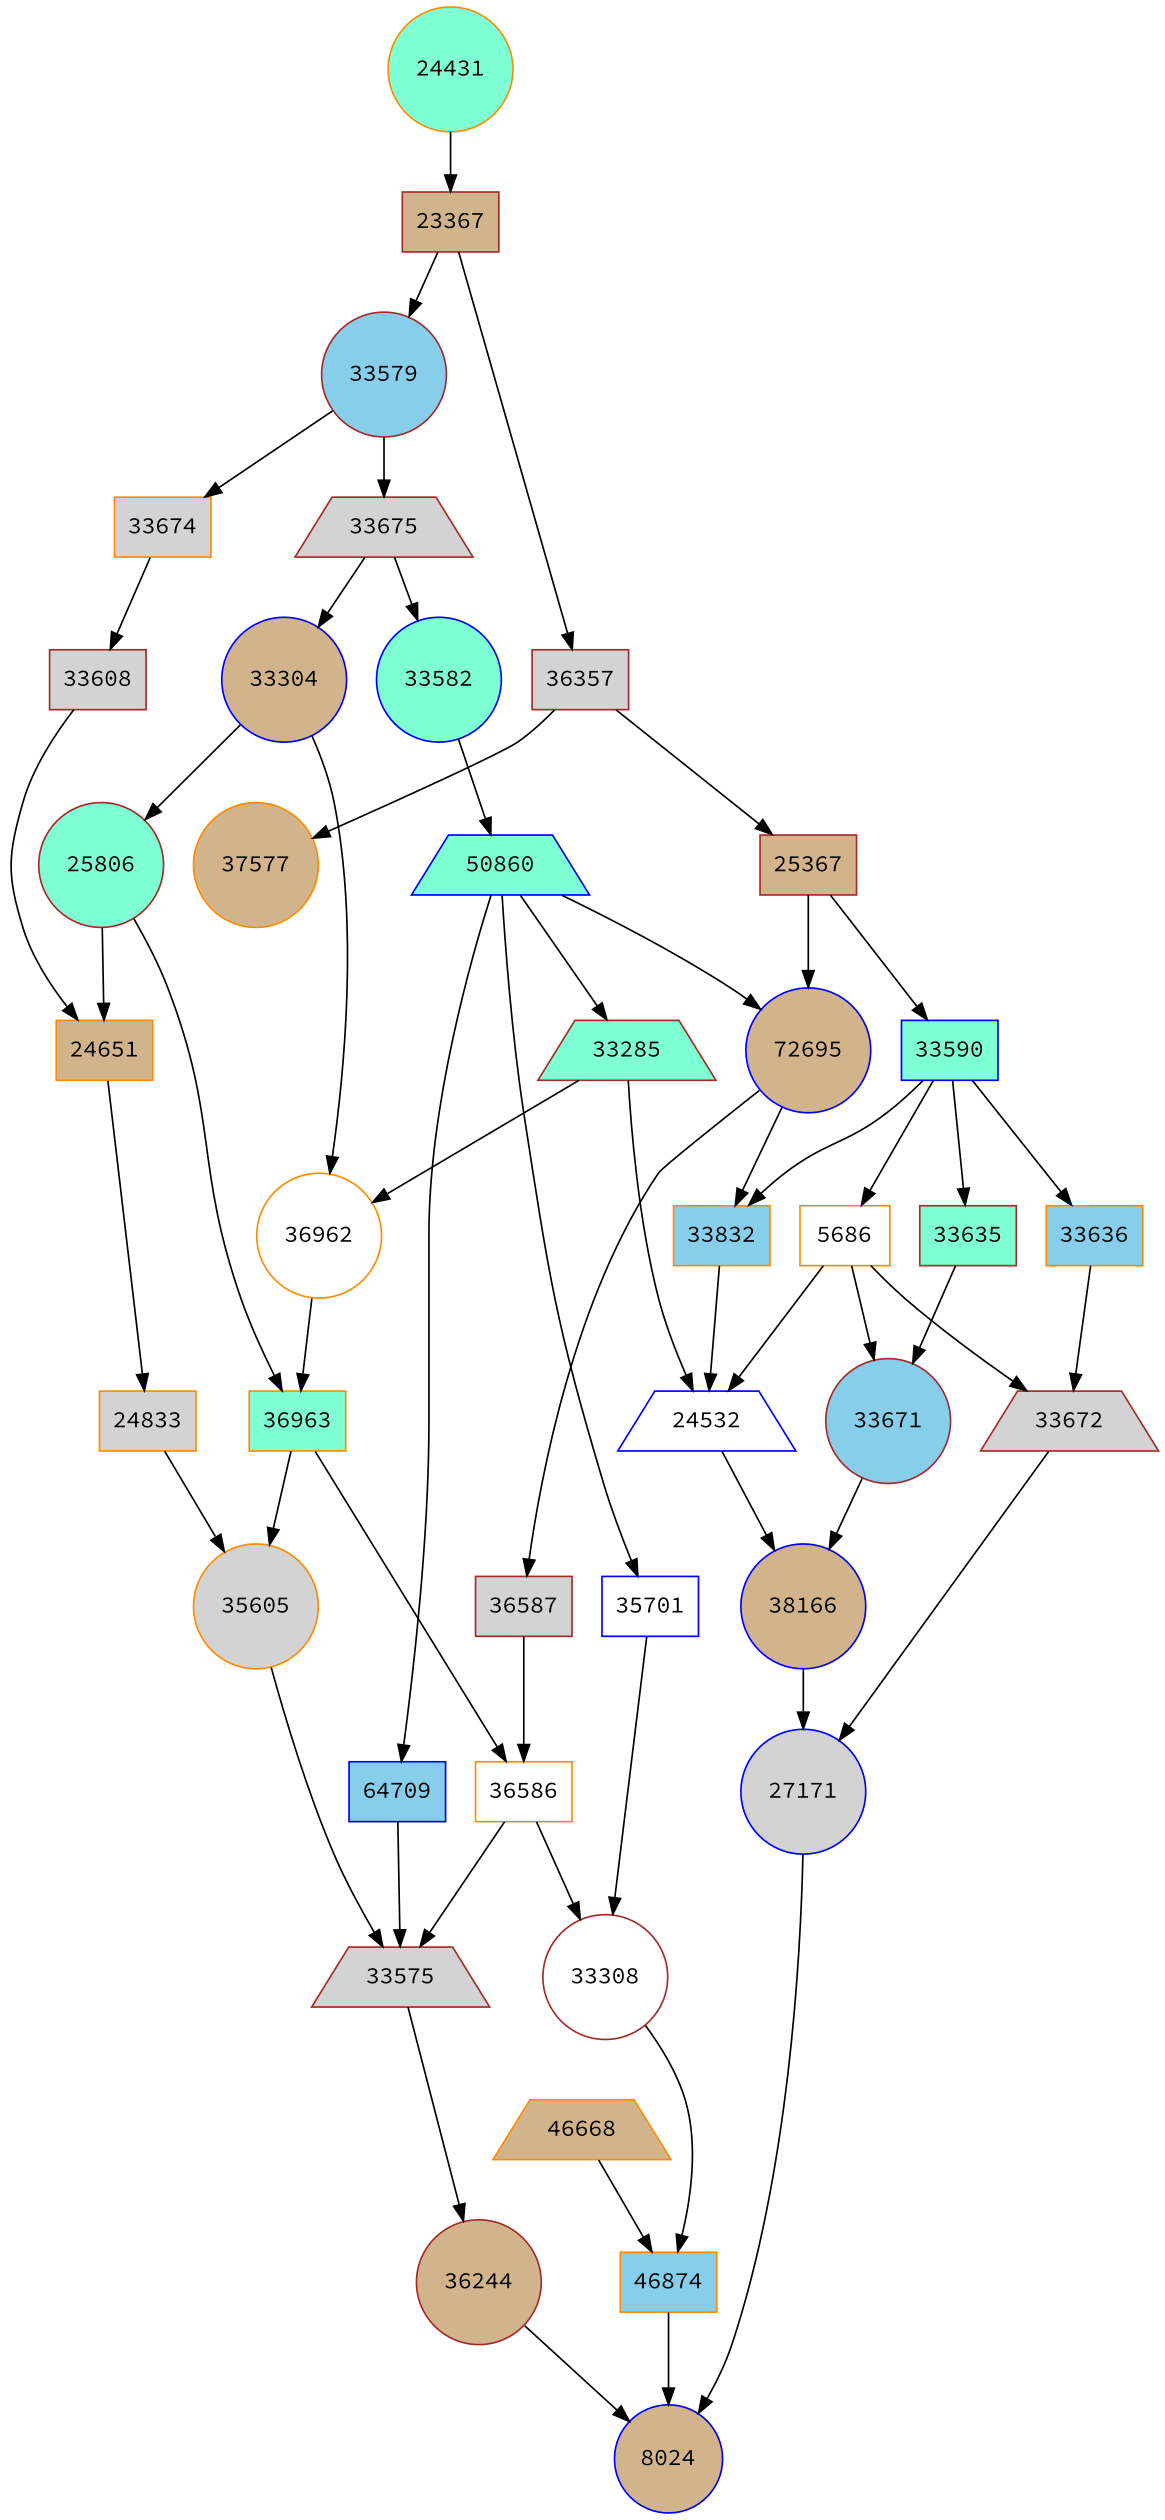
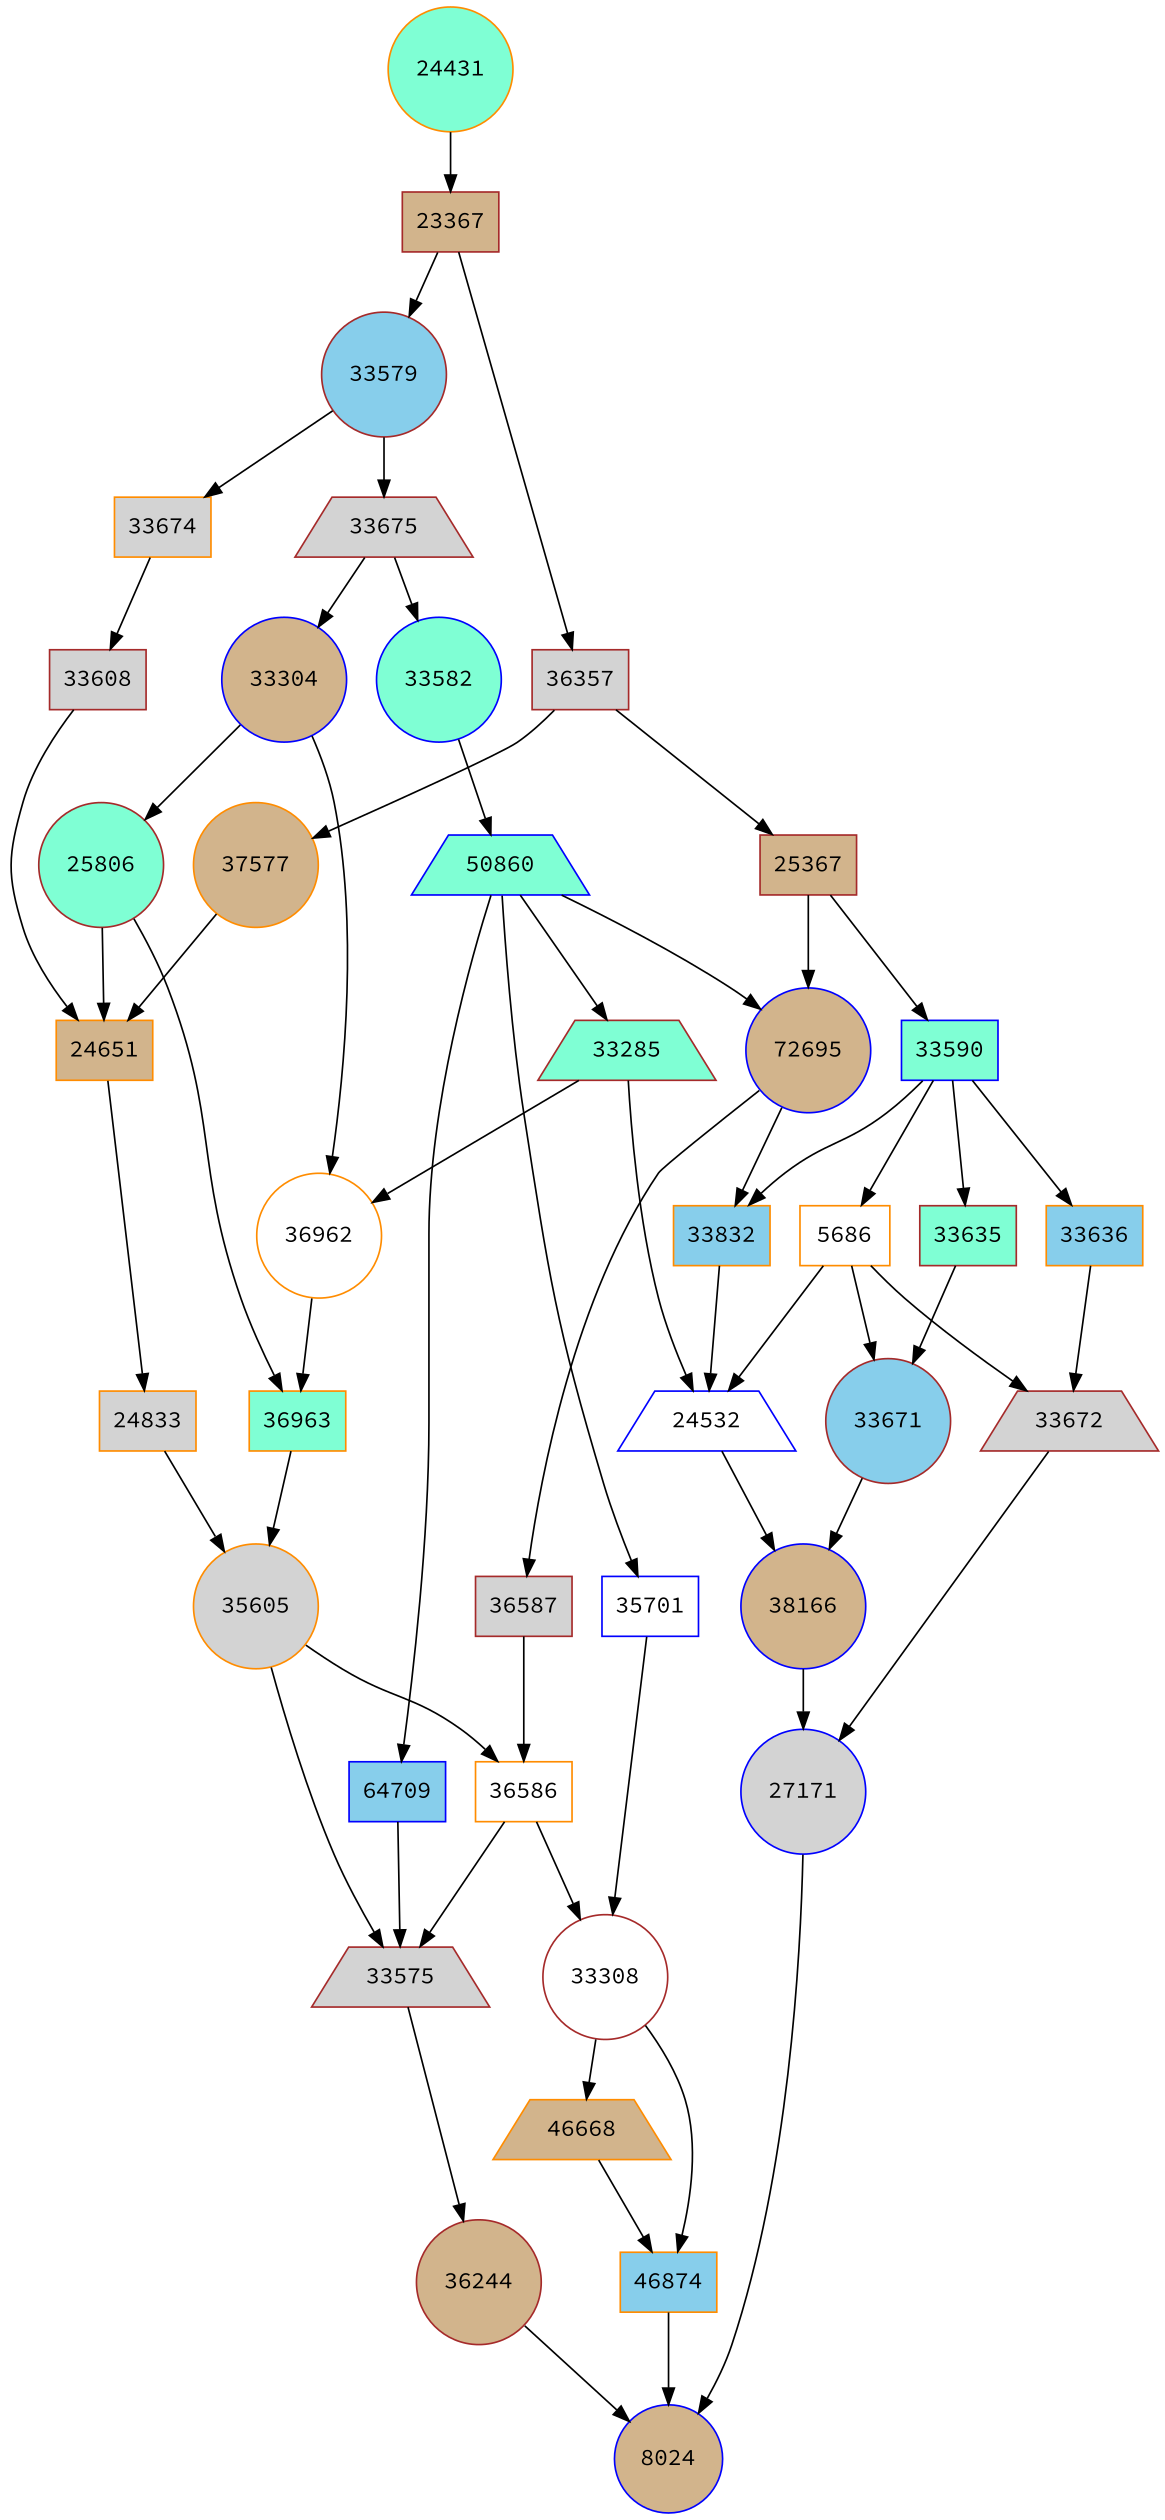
none -> (178, 961)
(406, 1599) -> (397, 1695)
none -> (592, 2061)
